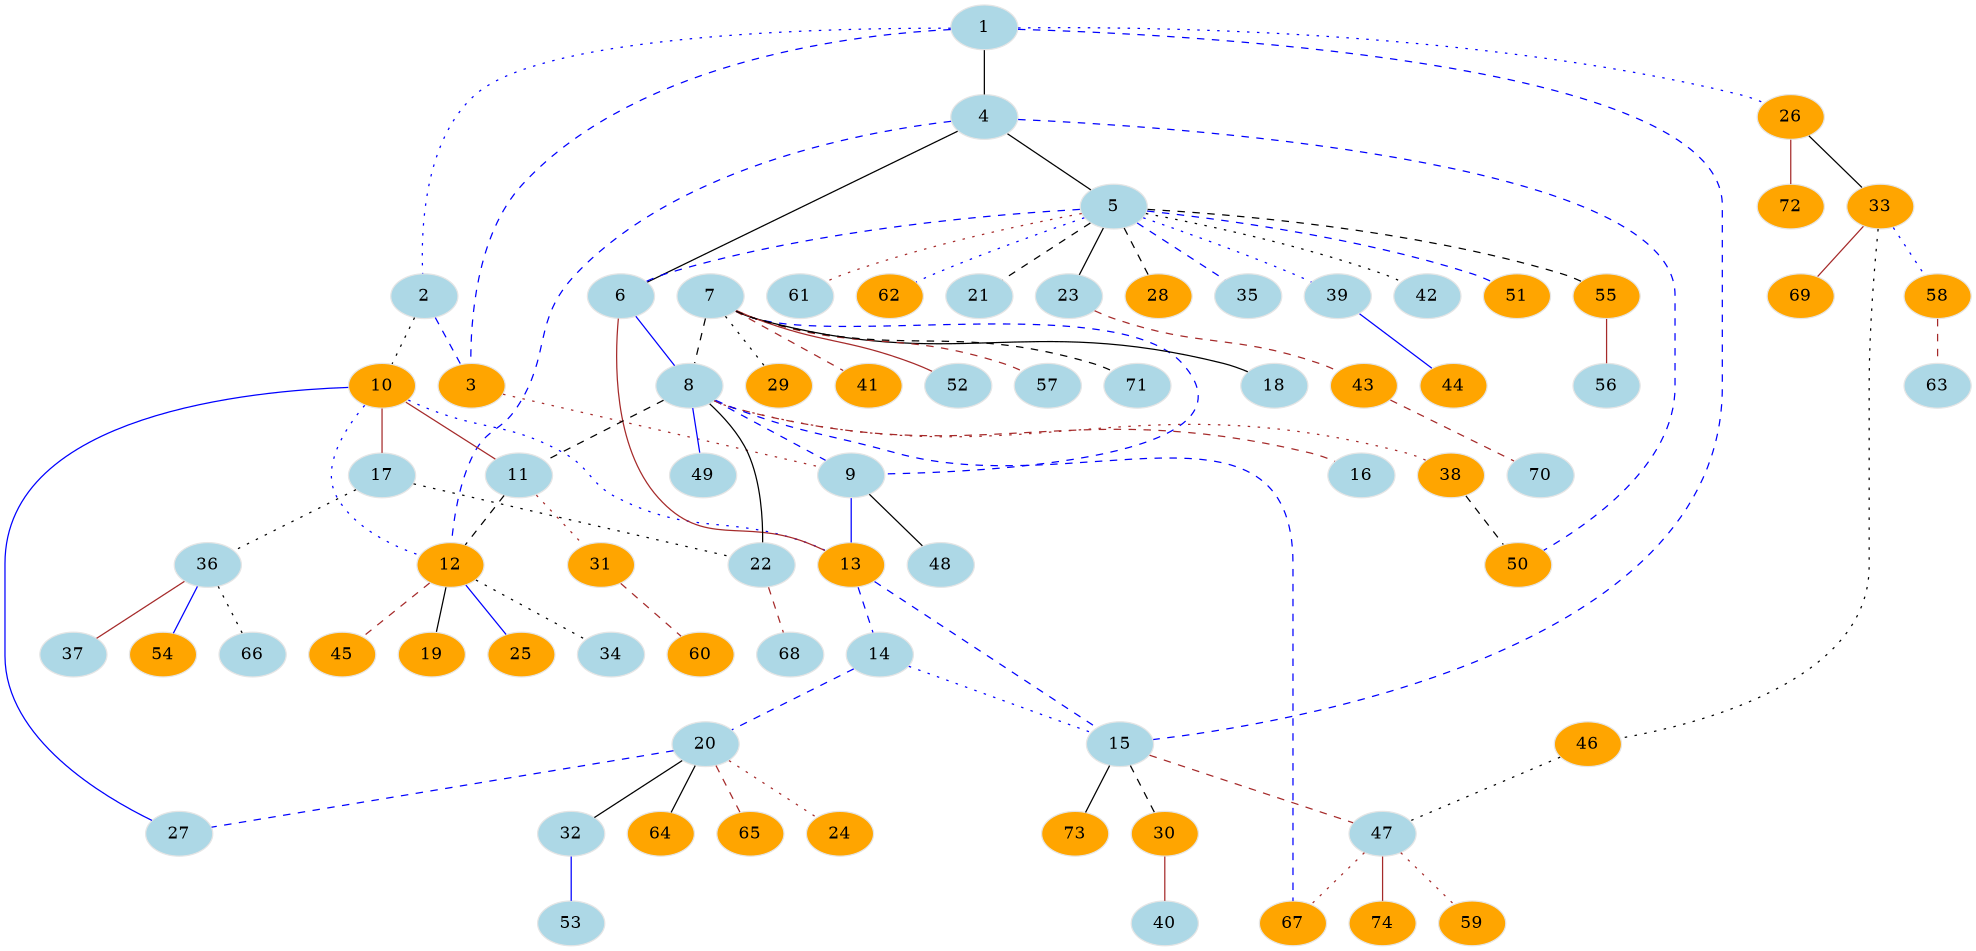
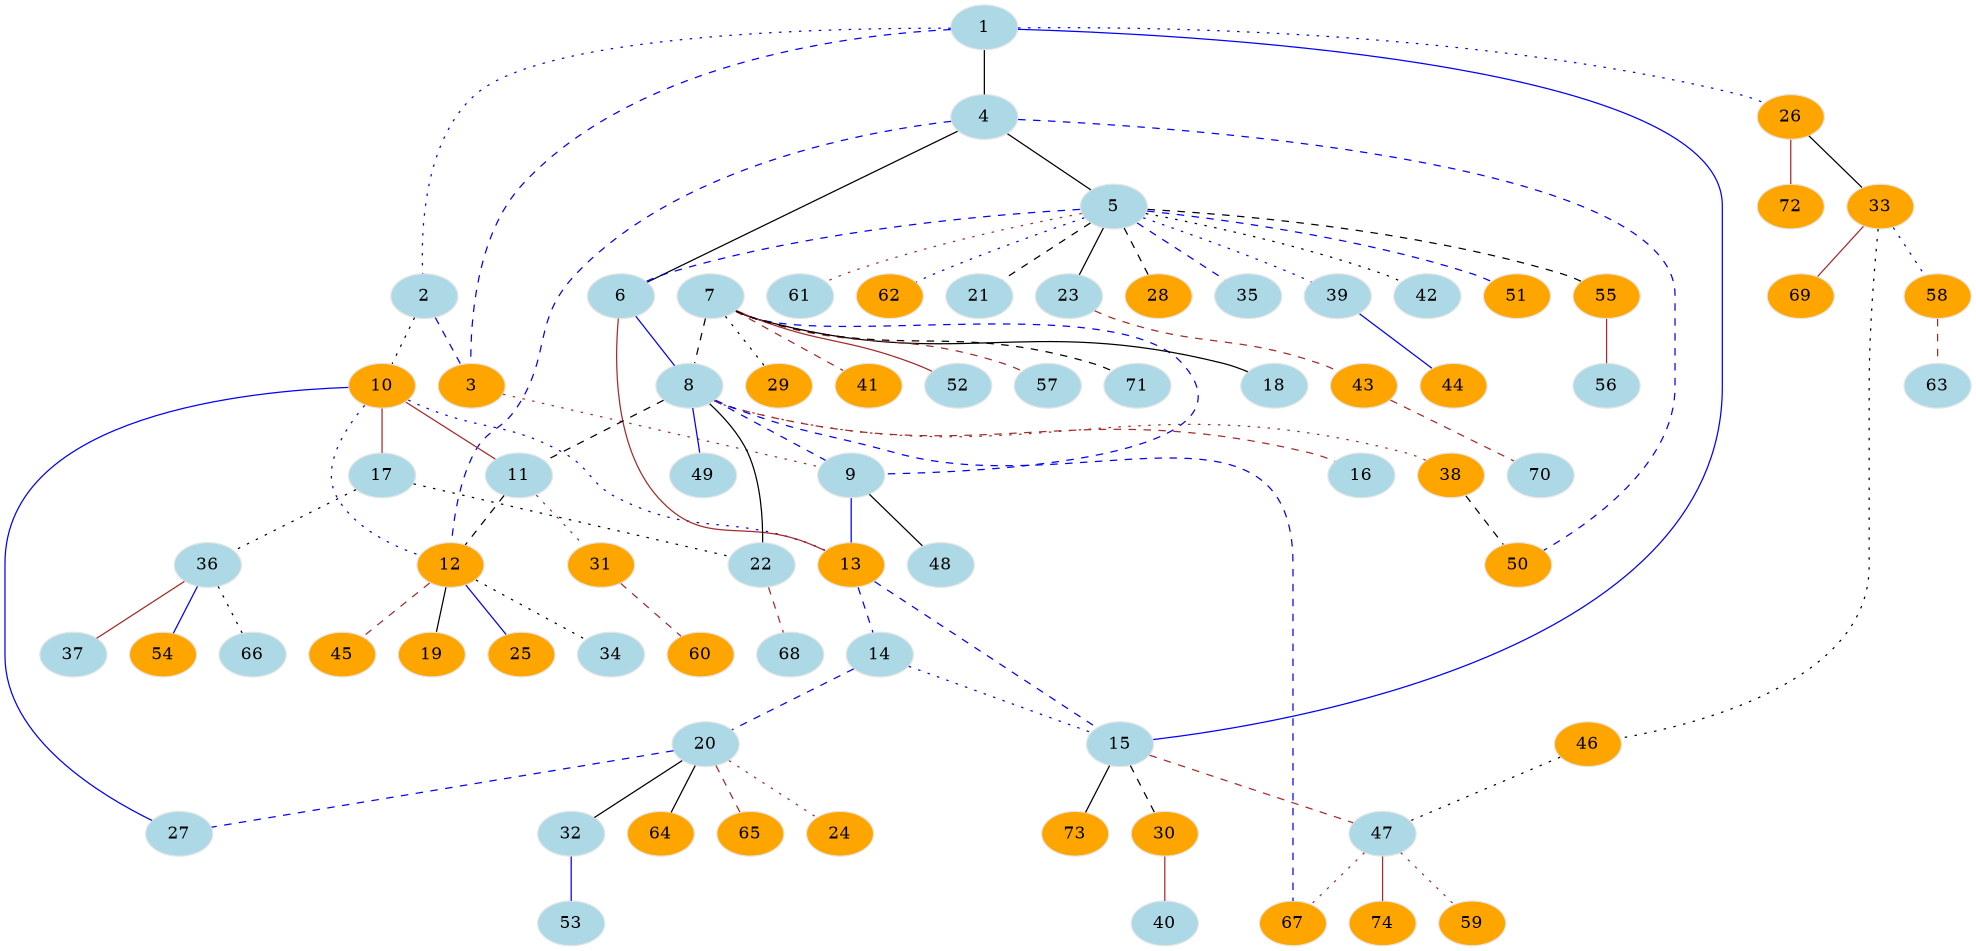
(1722, 281) -> (1722, 281)
